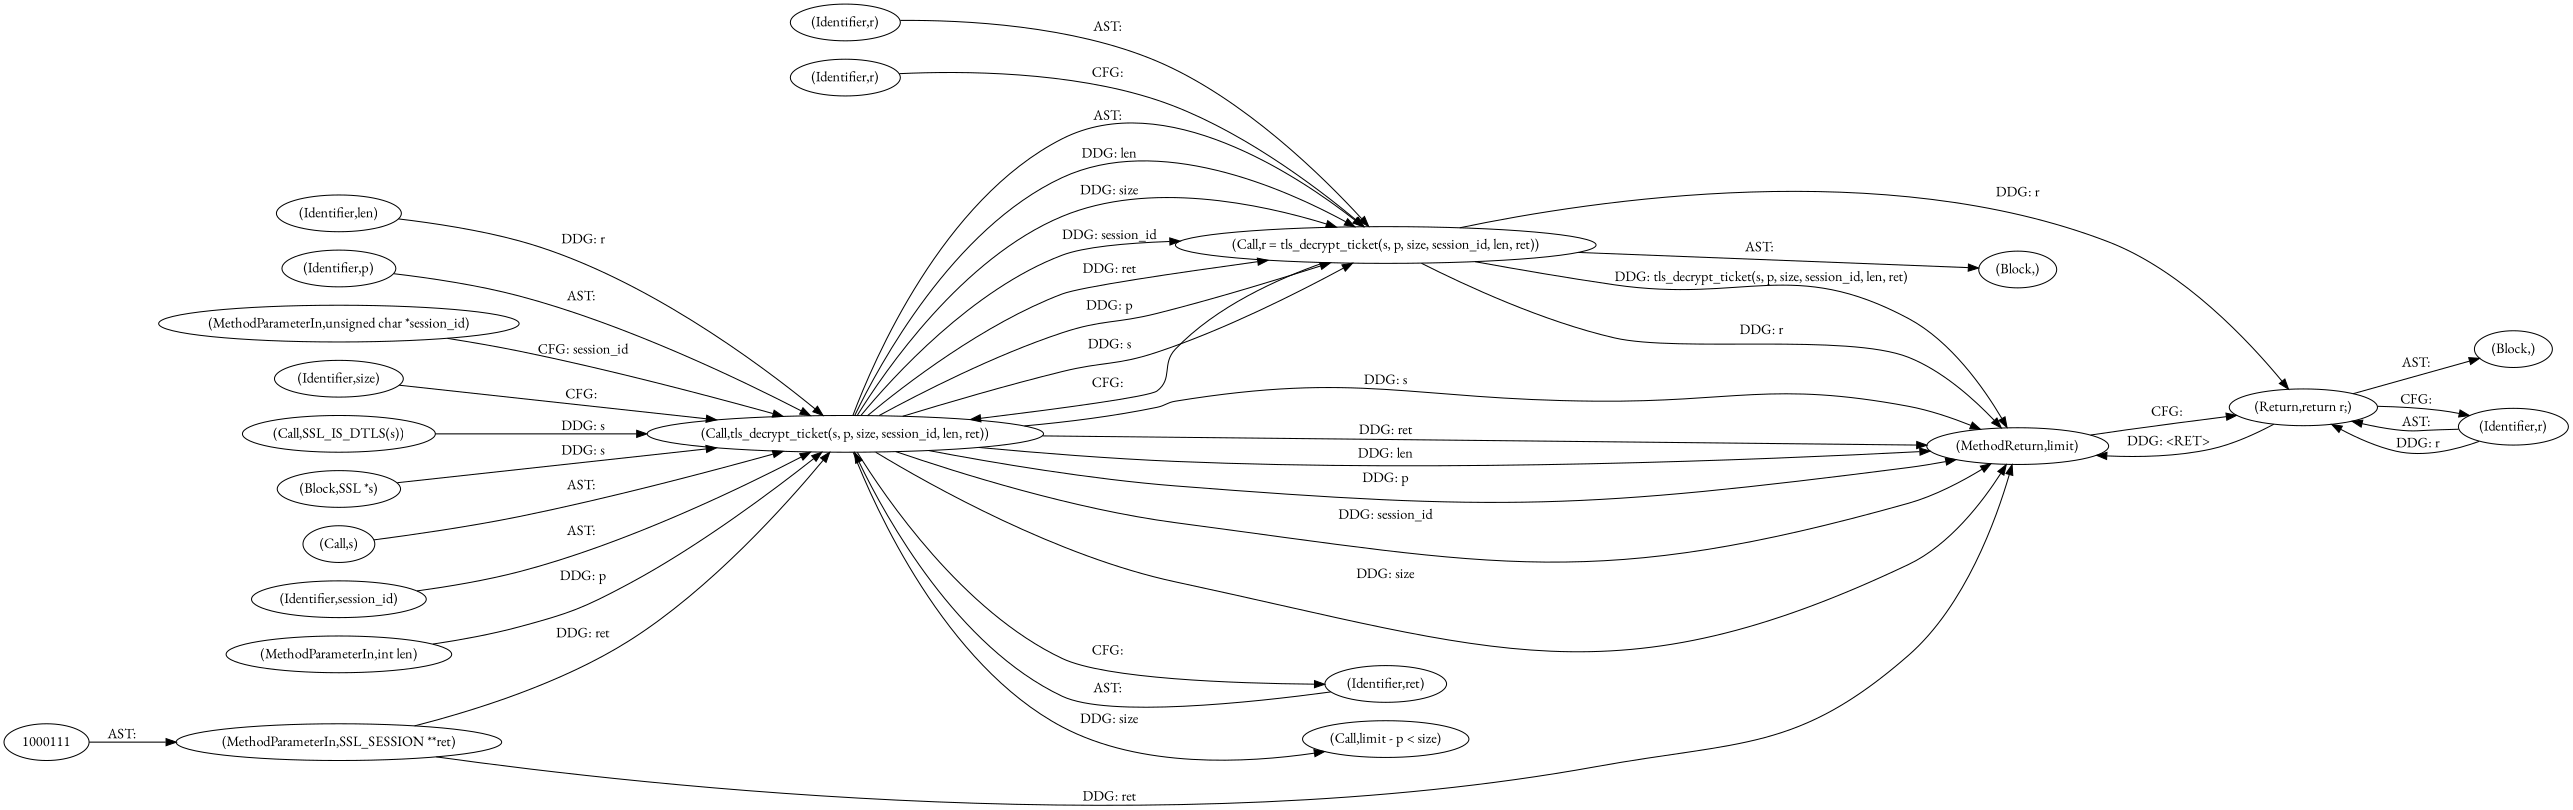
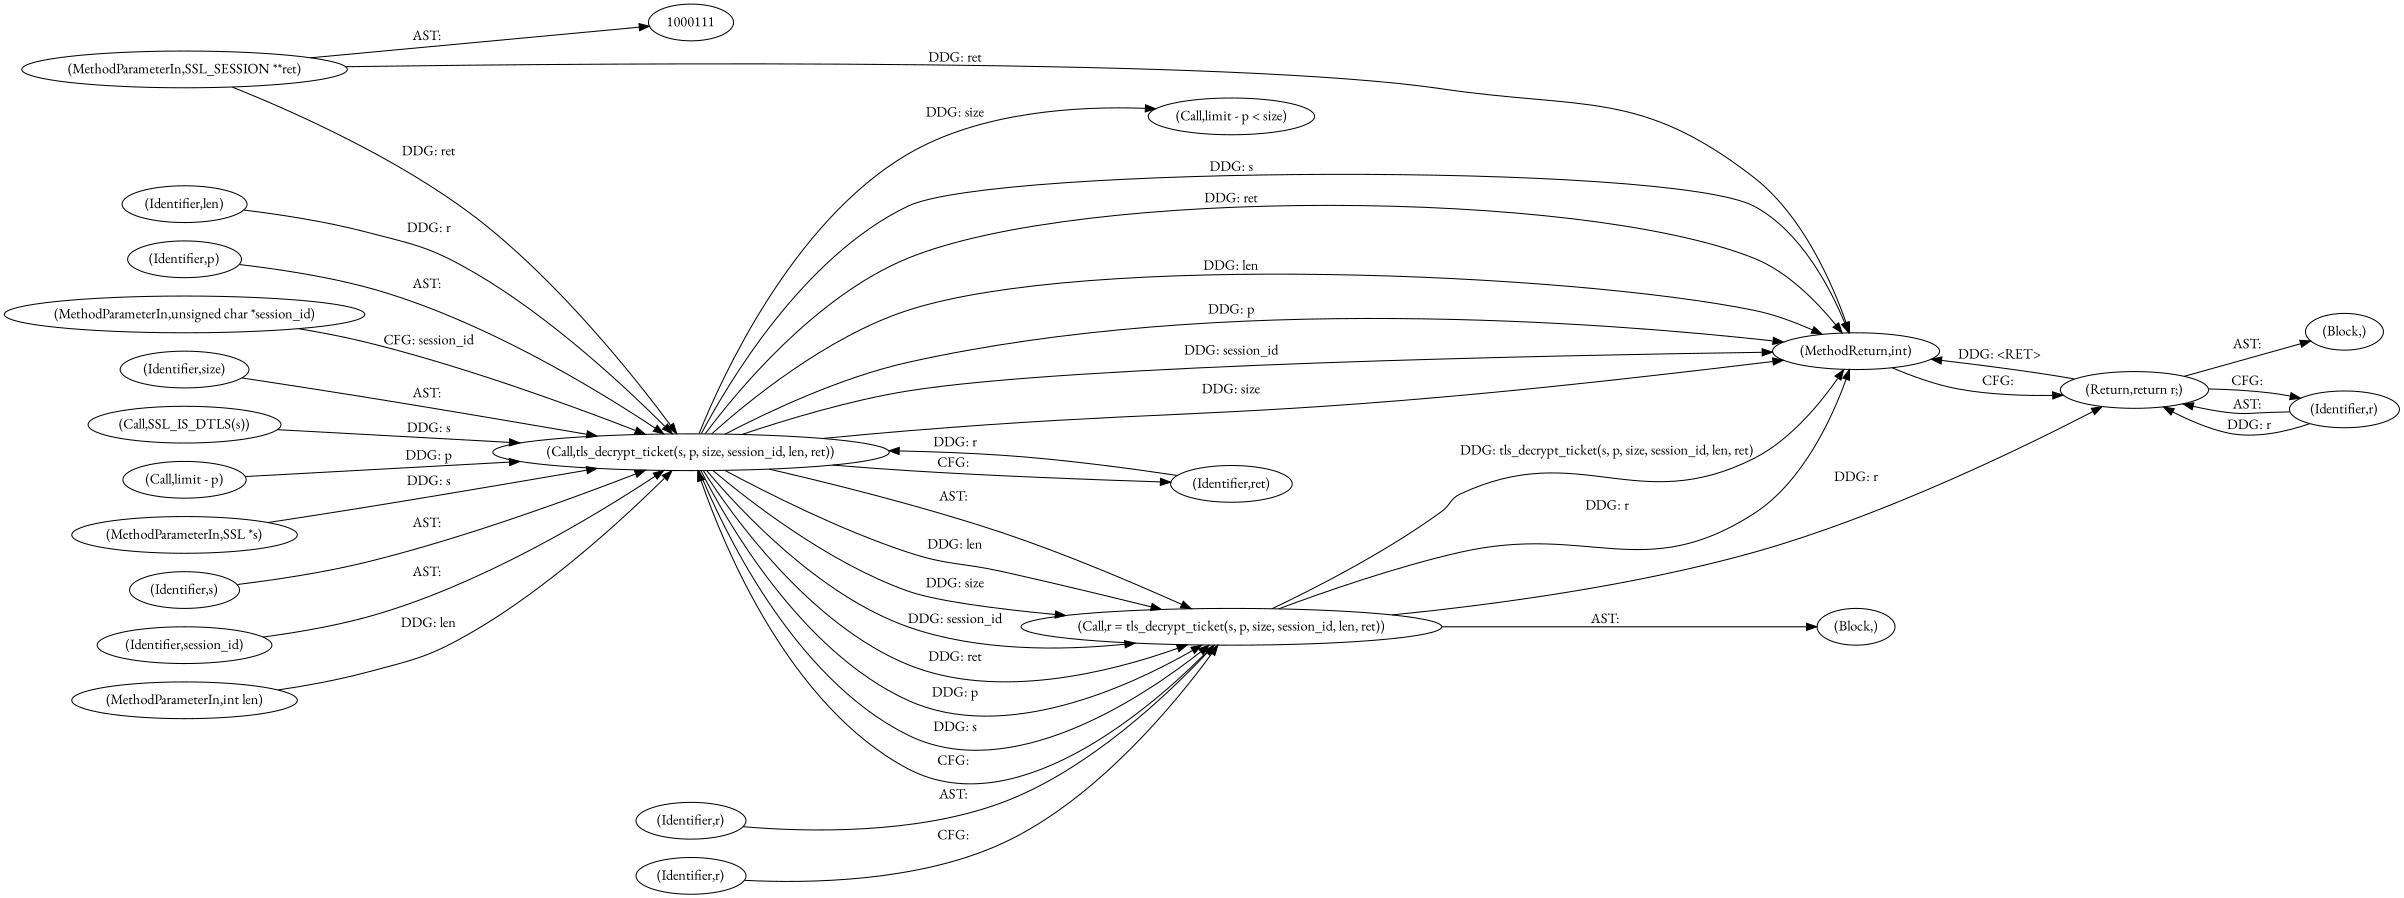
(583, 395) -> (429, 394)
(2018, 446) -> (1856, 351)
none -> (185, 480)
(339, 489) -> (185, 535)
(339, 544) -> (185, 590)
(583, 576) -> (429, 623)
(1110, 689) -> (955, 443)
(127, 742) -> (475, 42)
